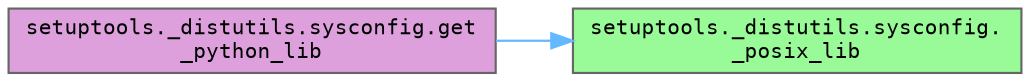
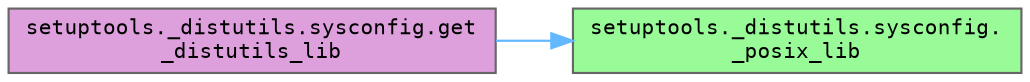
(252, 41) -> (252, 41)
